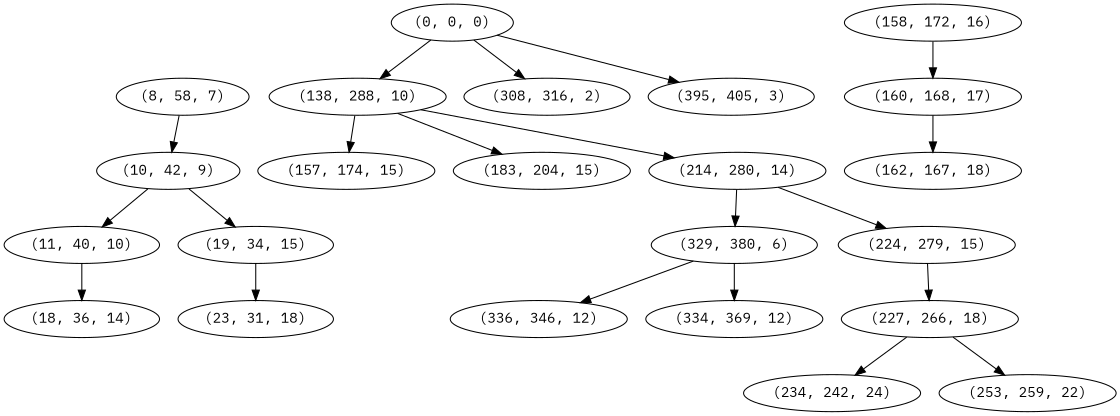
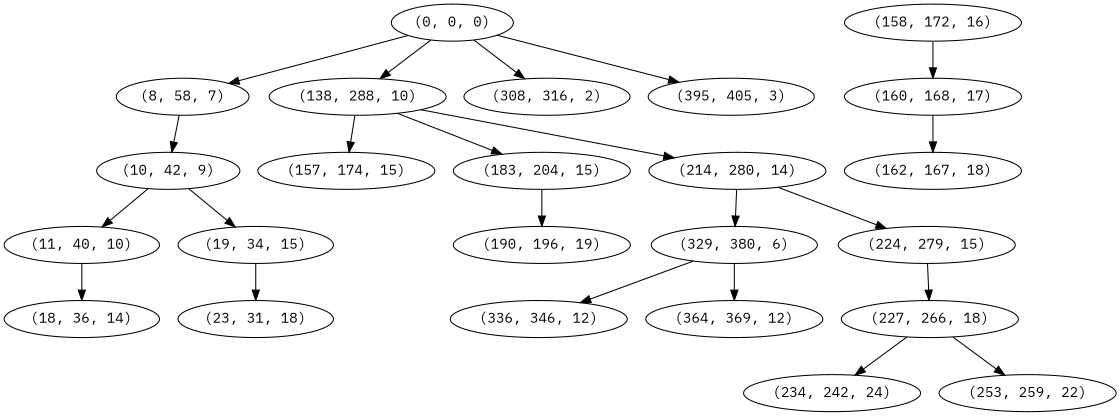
none -> (323, 58)
none -> (542, 245)
(734, 319) -> (734, 319)
